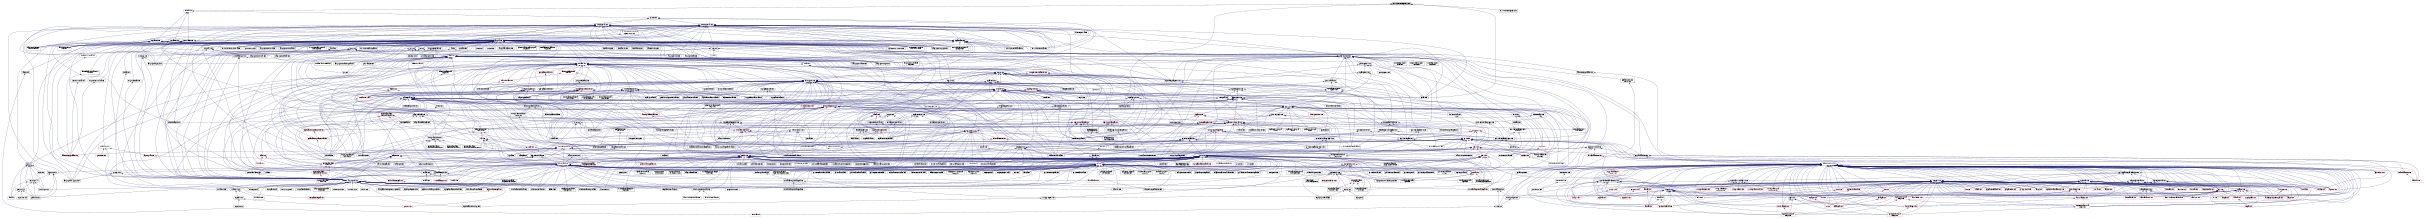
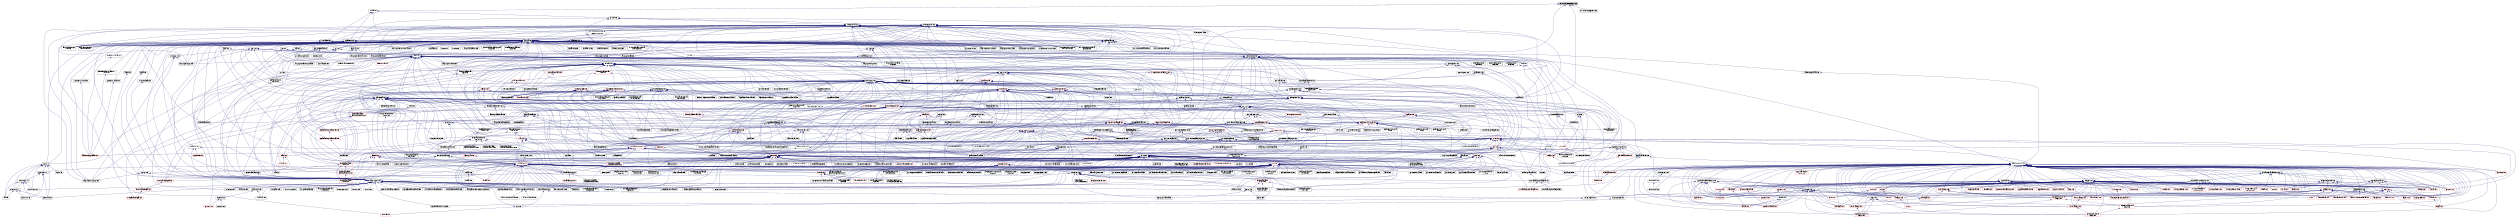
(188, 41) -> (575, 41)
(369, 48) -> none
